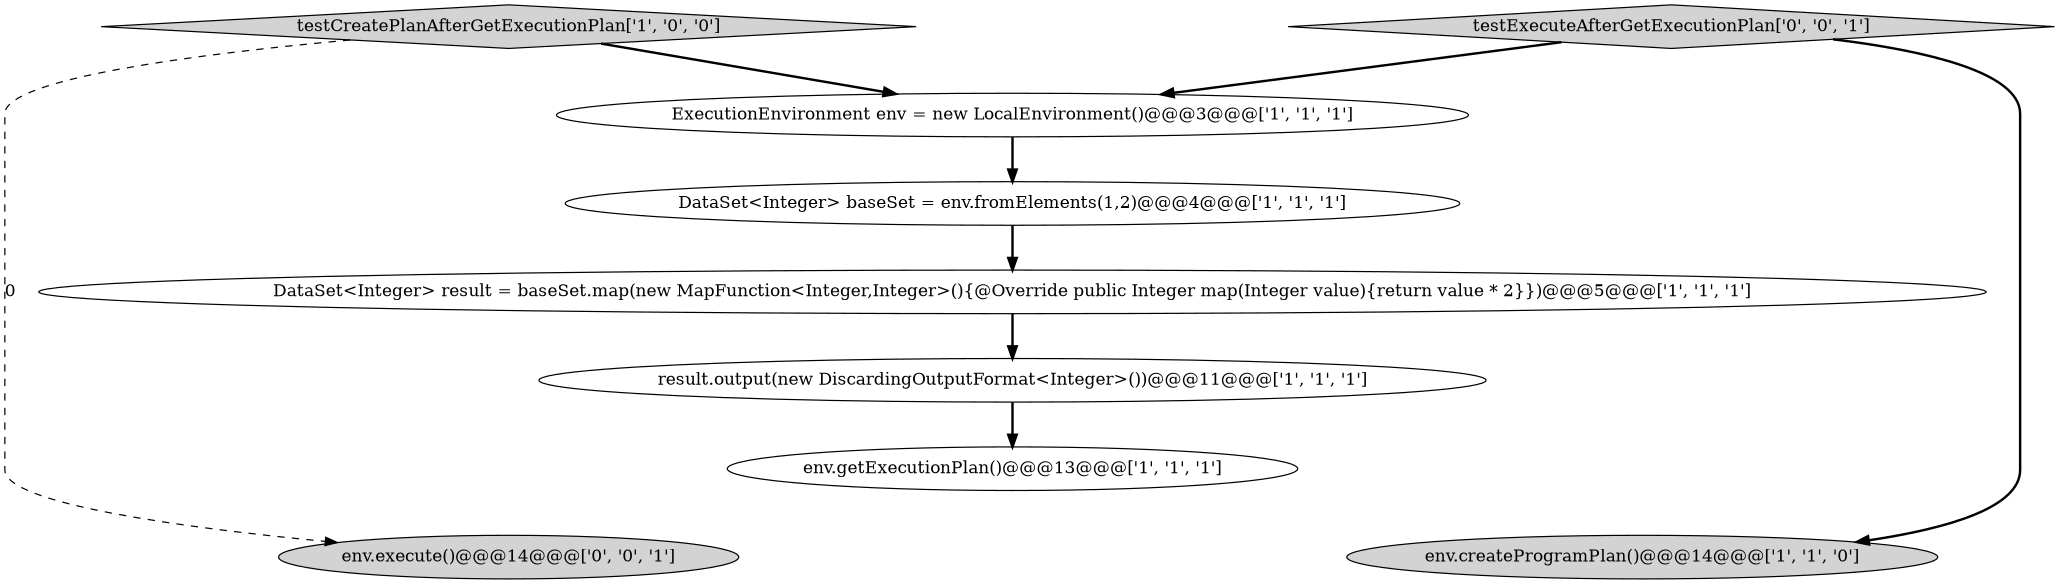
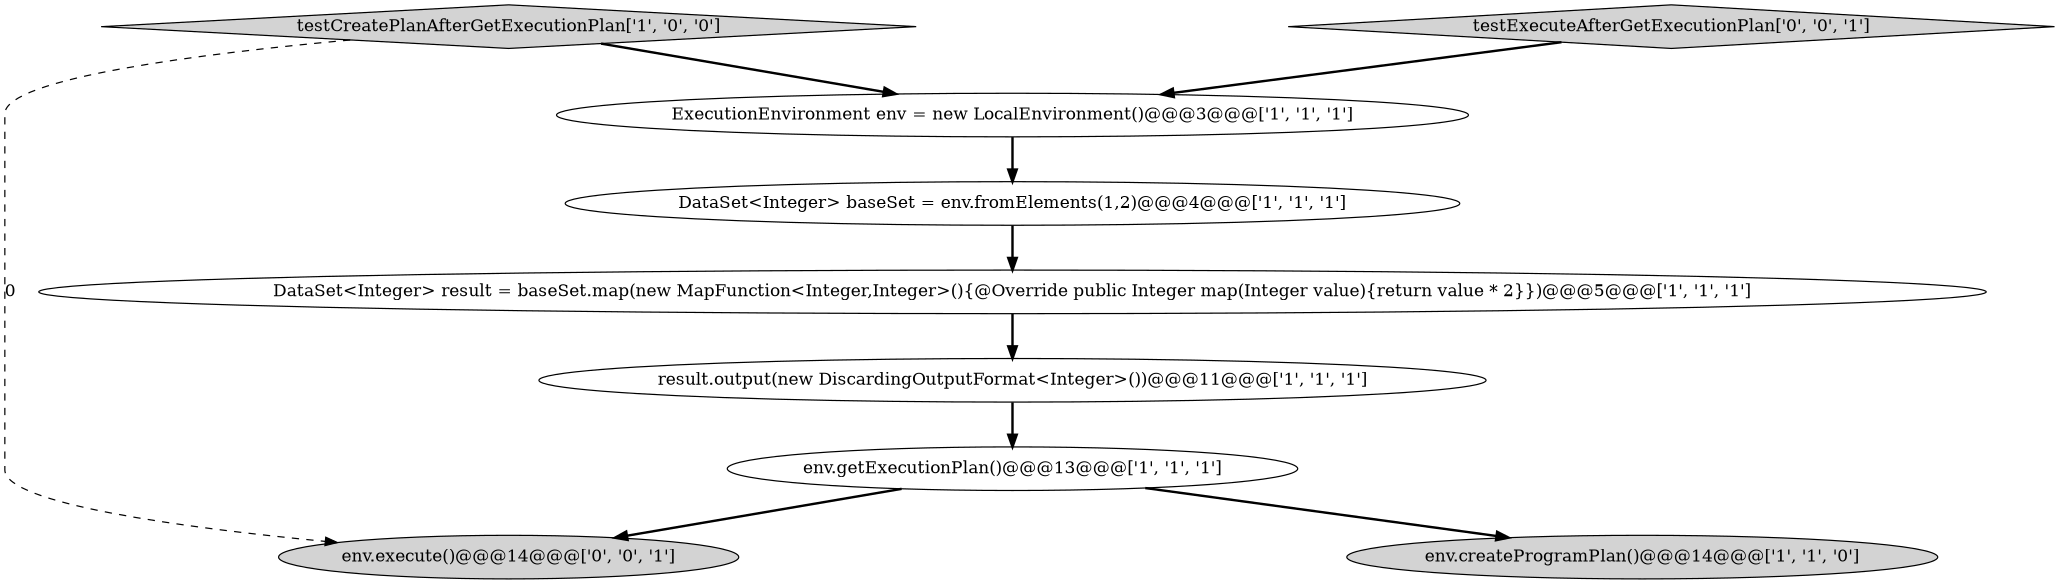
(2020, 274) -> (1321, 512)
none -> (764, 512)
